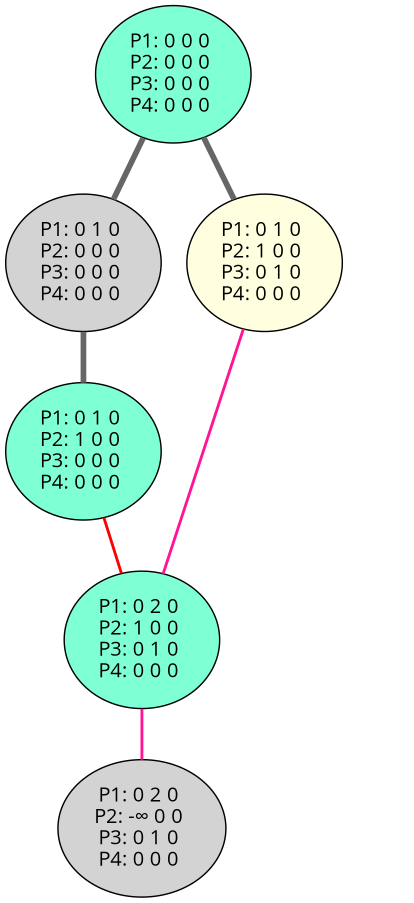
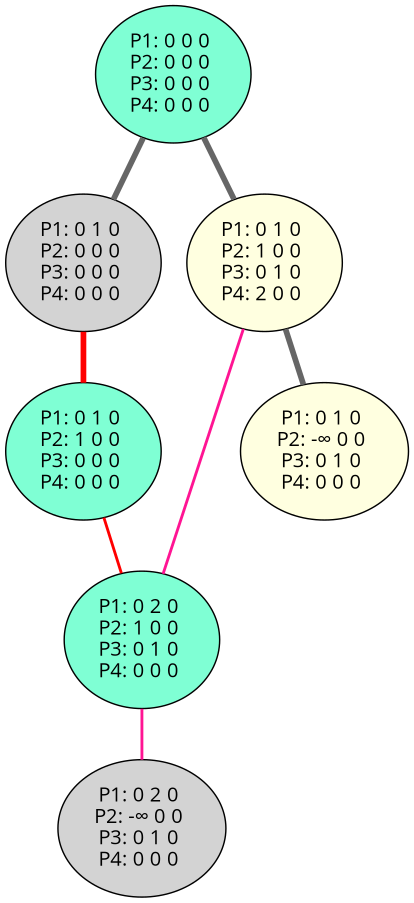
(265, 263) -> (265, 263)
(83, 357) -> (83, 357)
none -> (325, 451)
